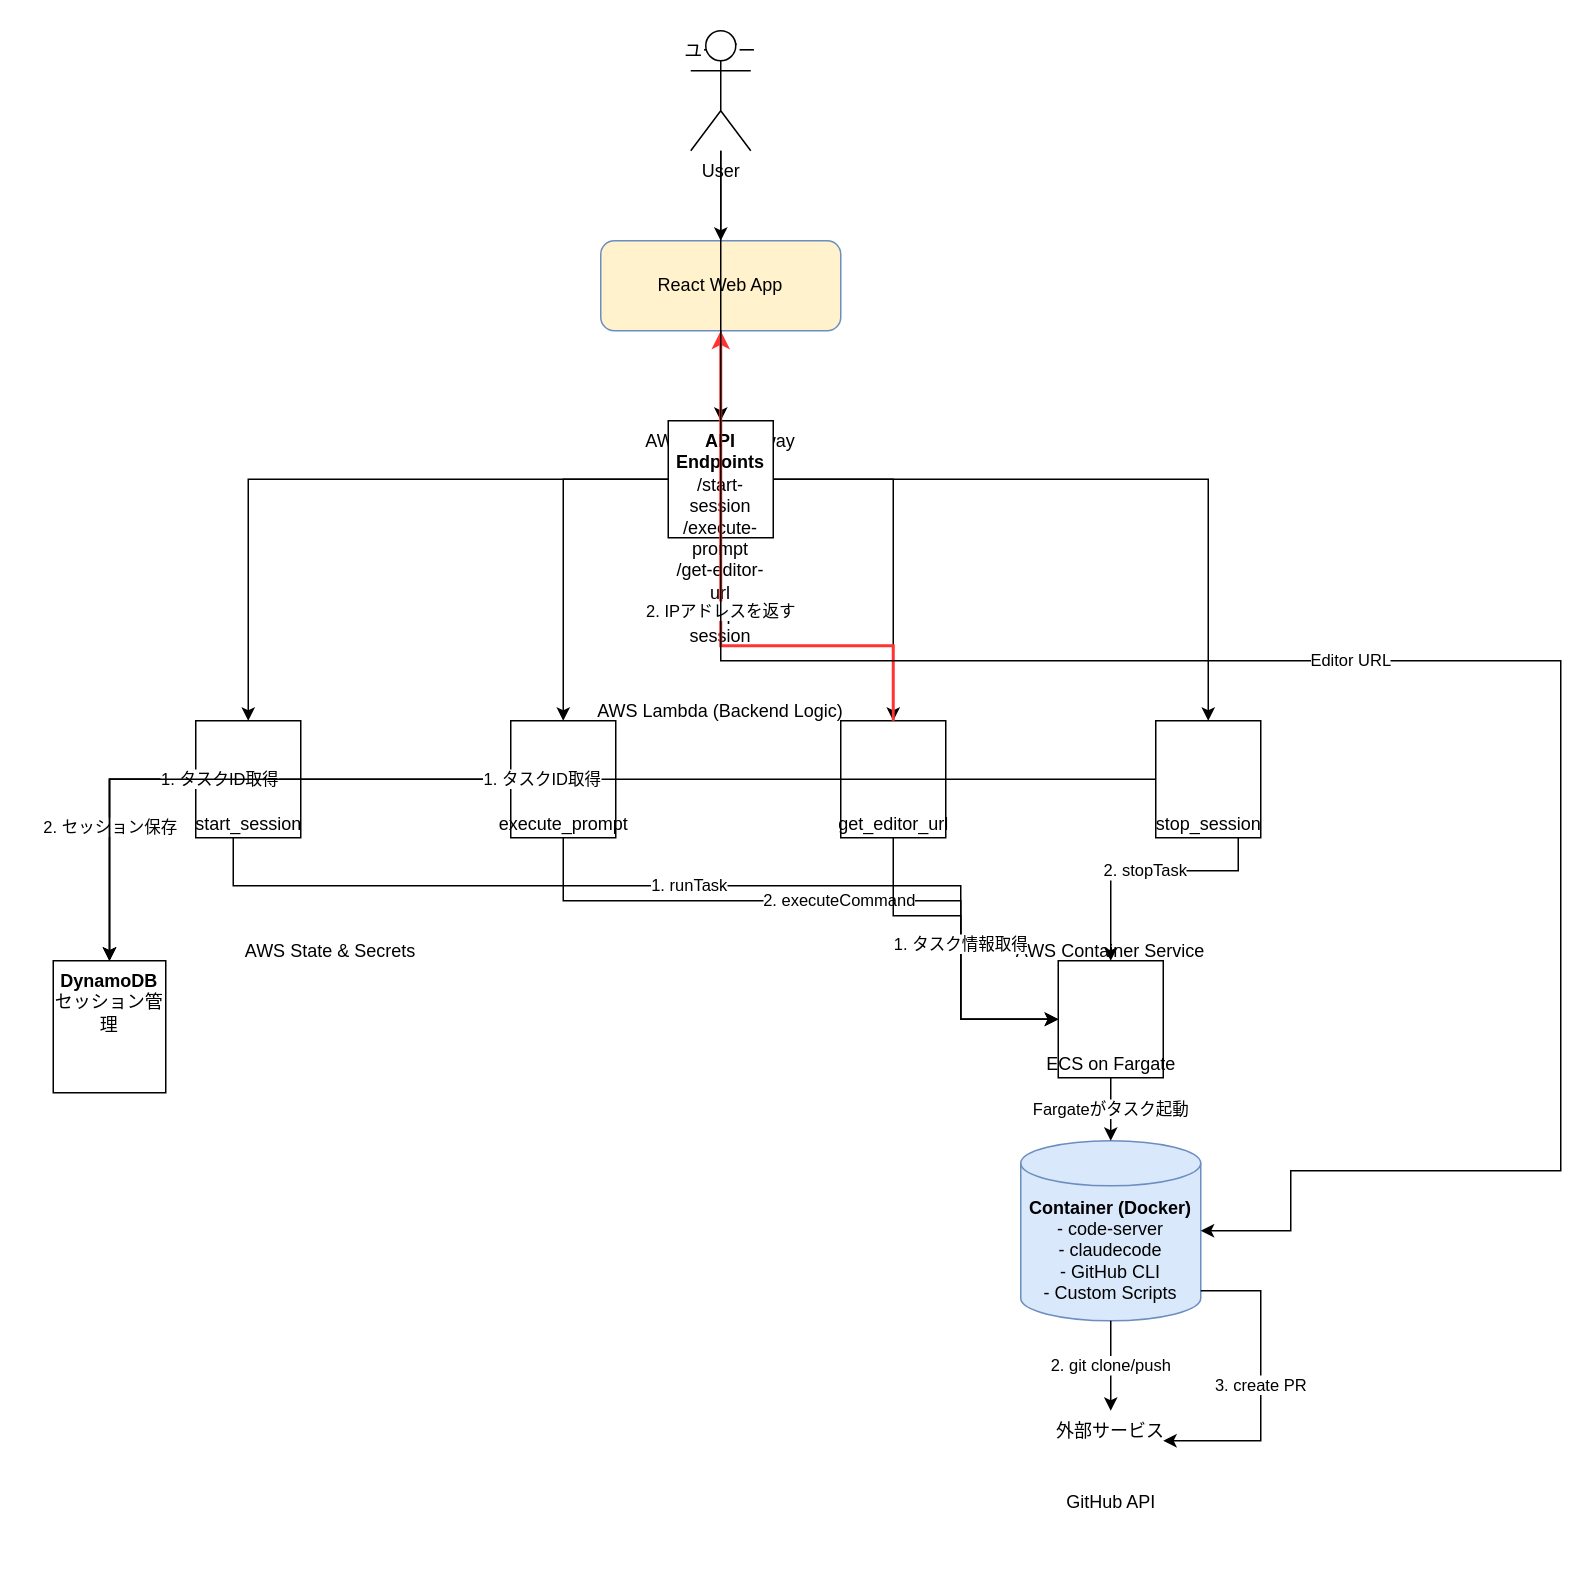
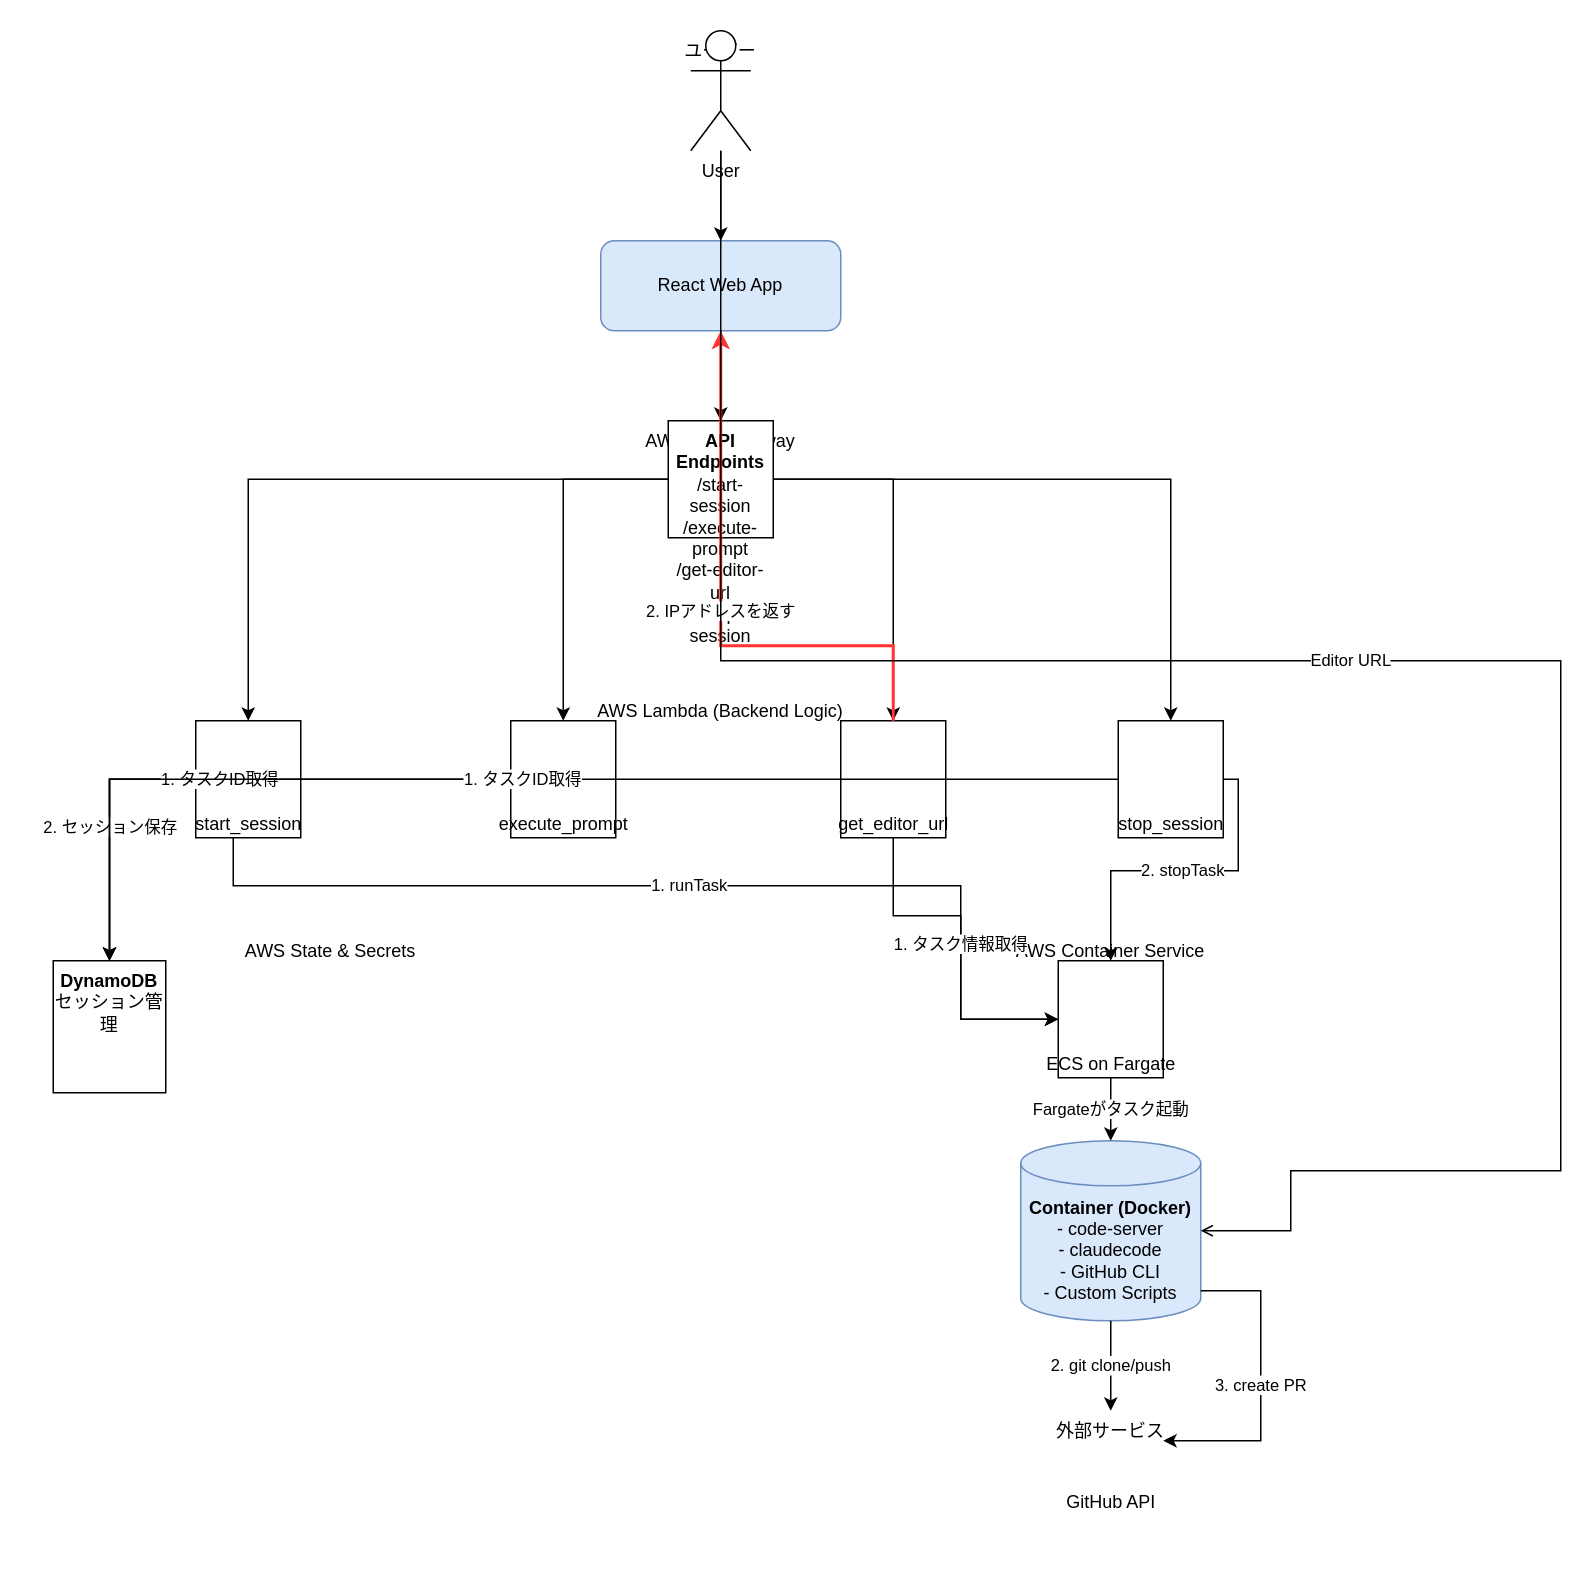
(721, 286) -> (721, 286)
(1208, 779) -> (1171, 779)
(635, 901) -> none
(1212, 1231) -> (1209, 1231)
